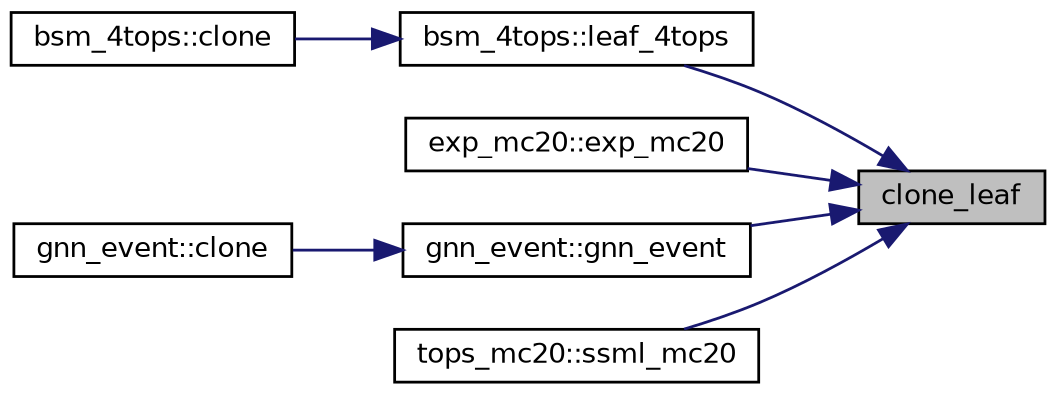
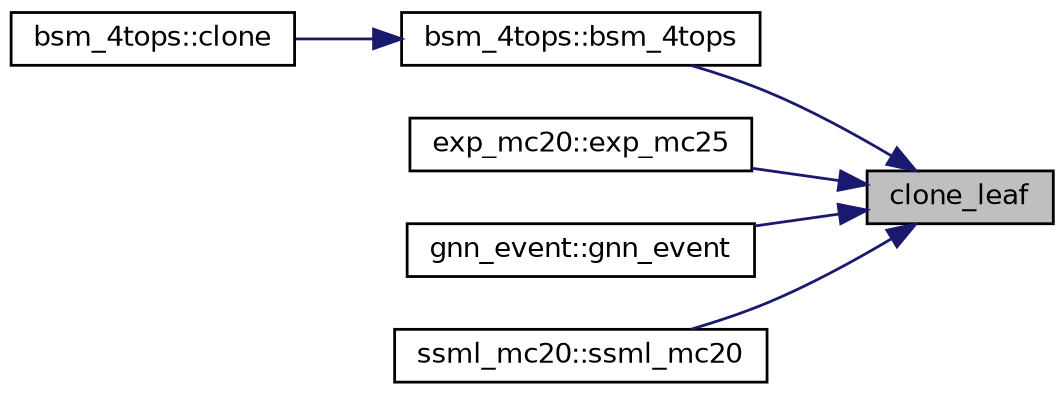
(577, 39) -> (581, 39)
(577, 145) -> (581, 145)
(153, 250) -> none
(577, 356) -> (581, 356)
